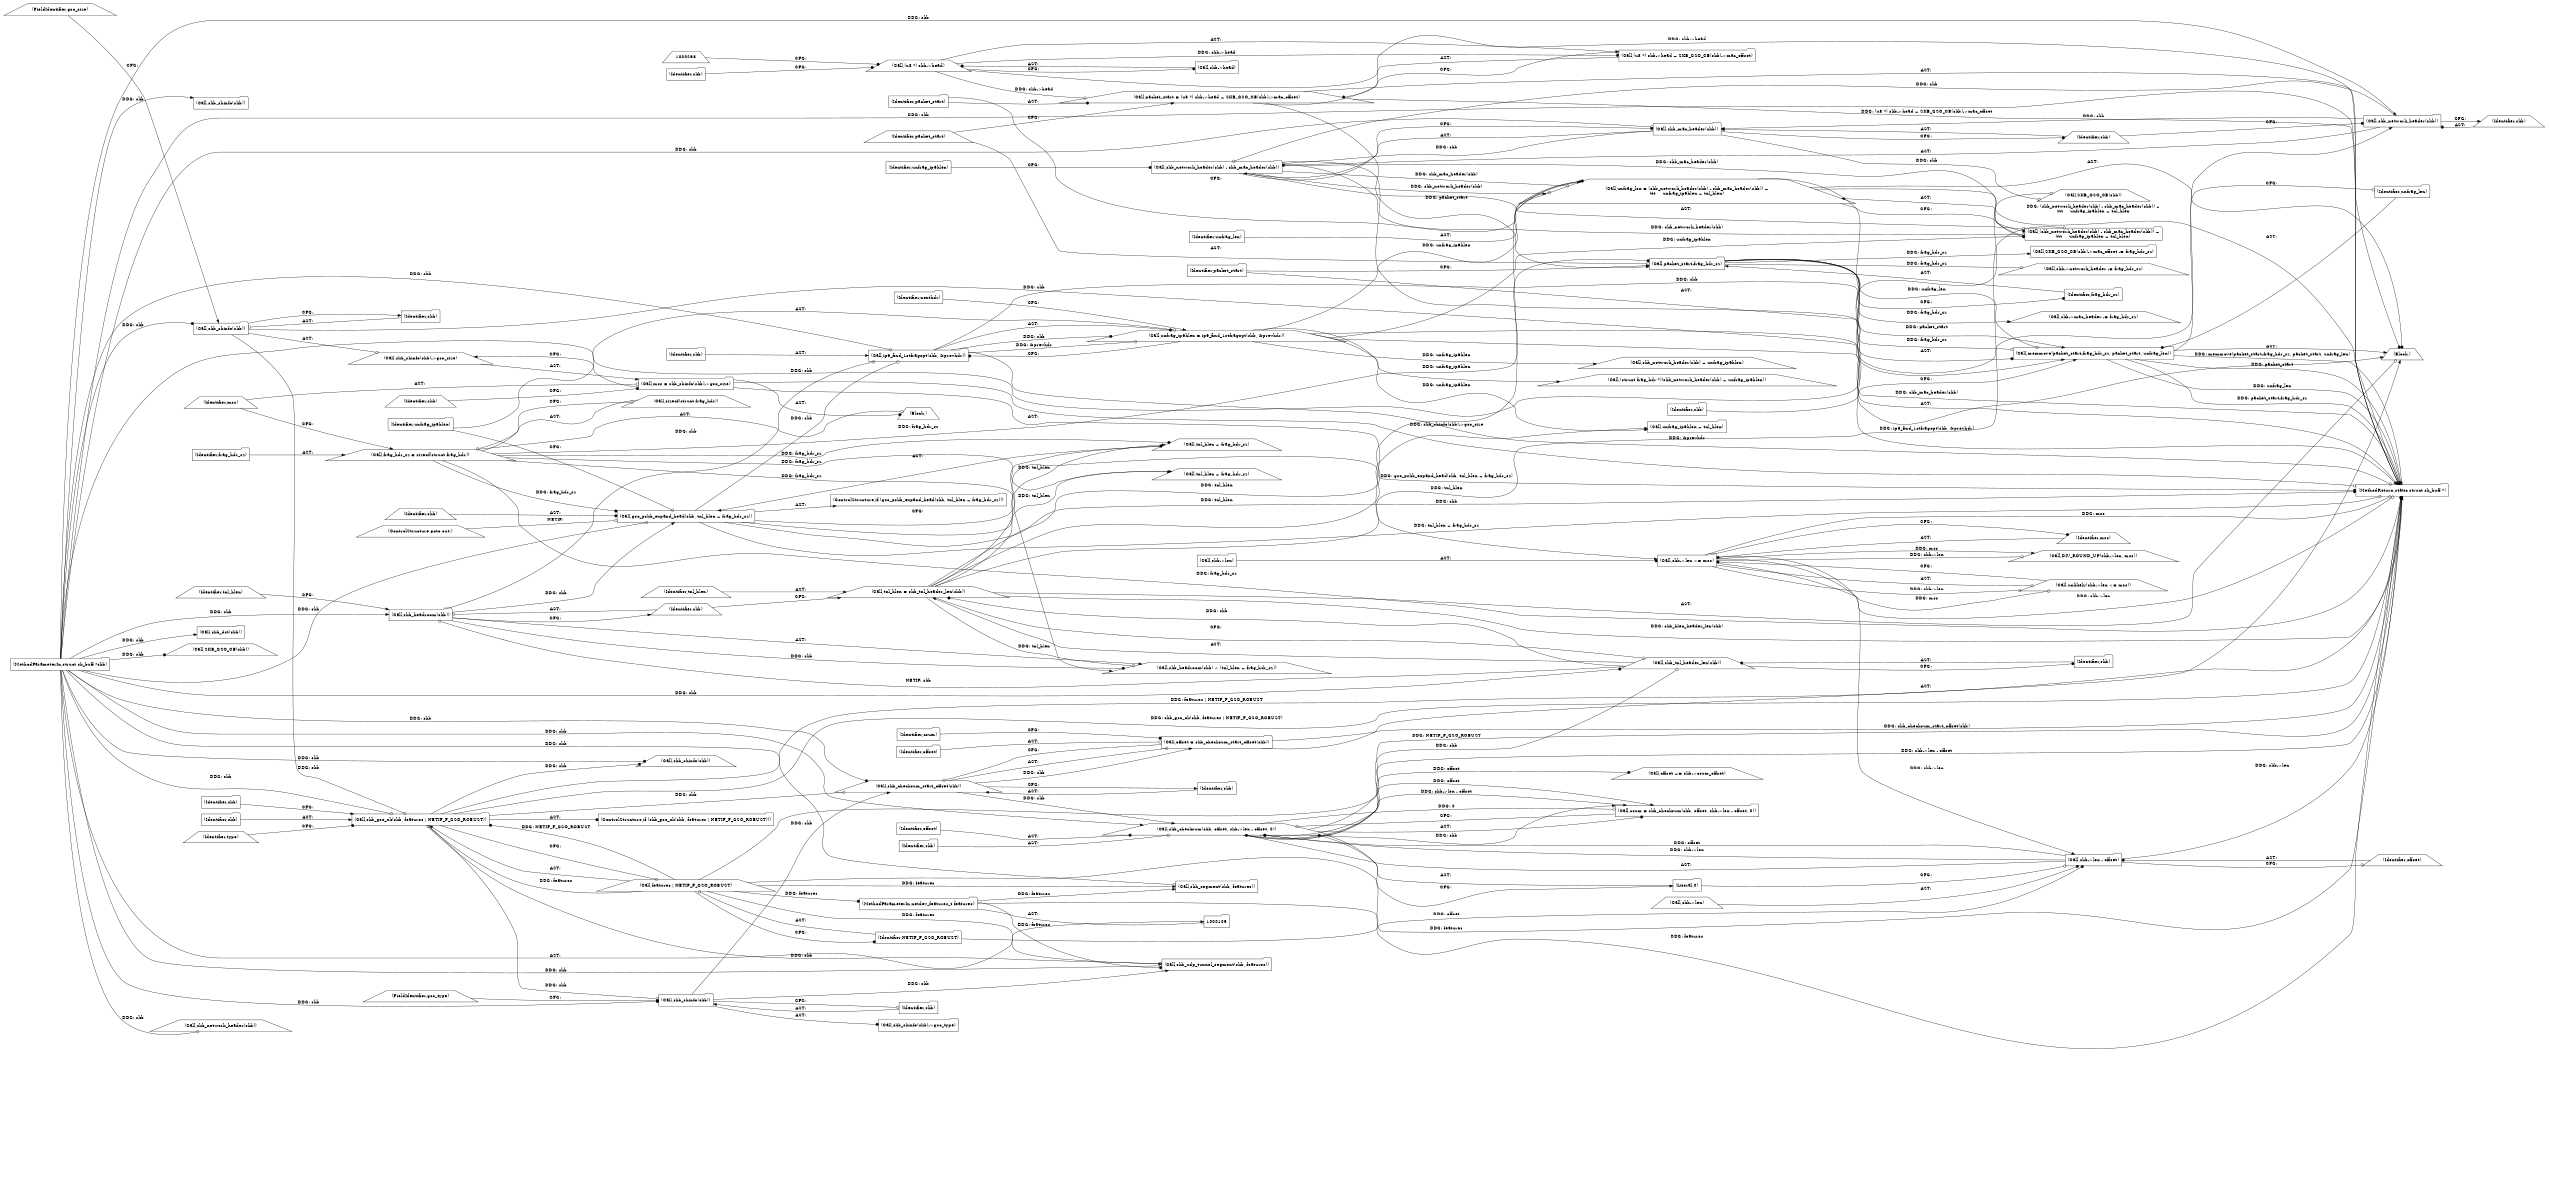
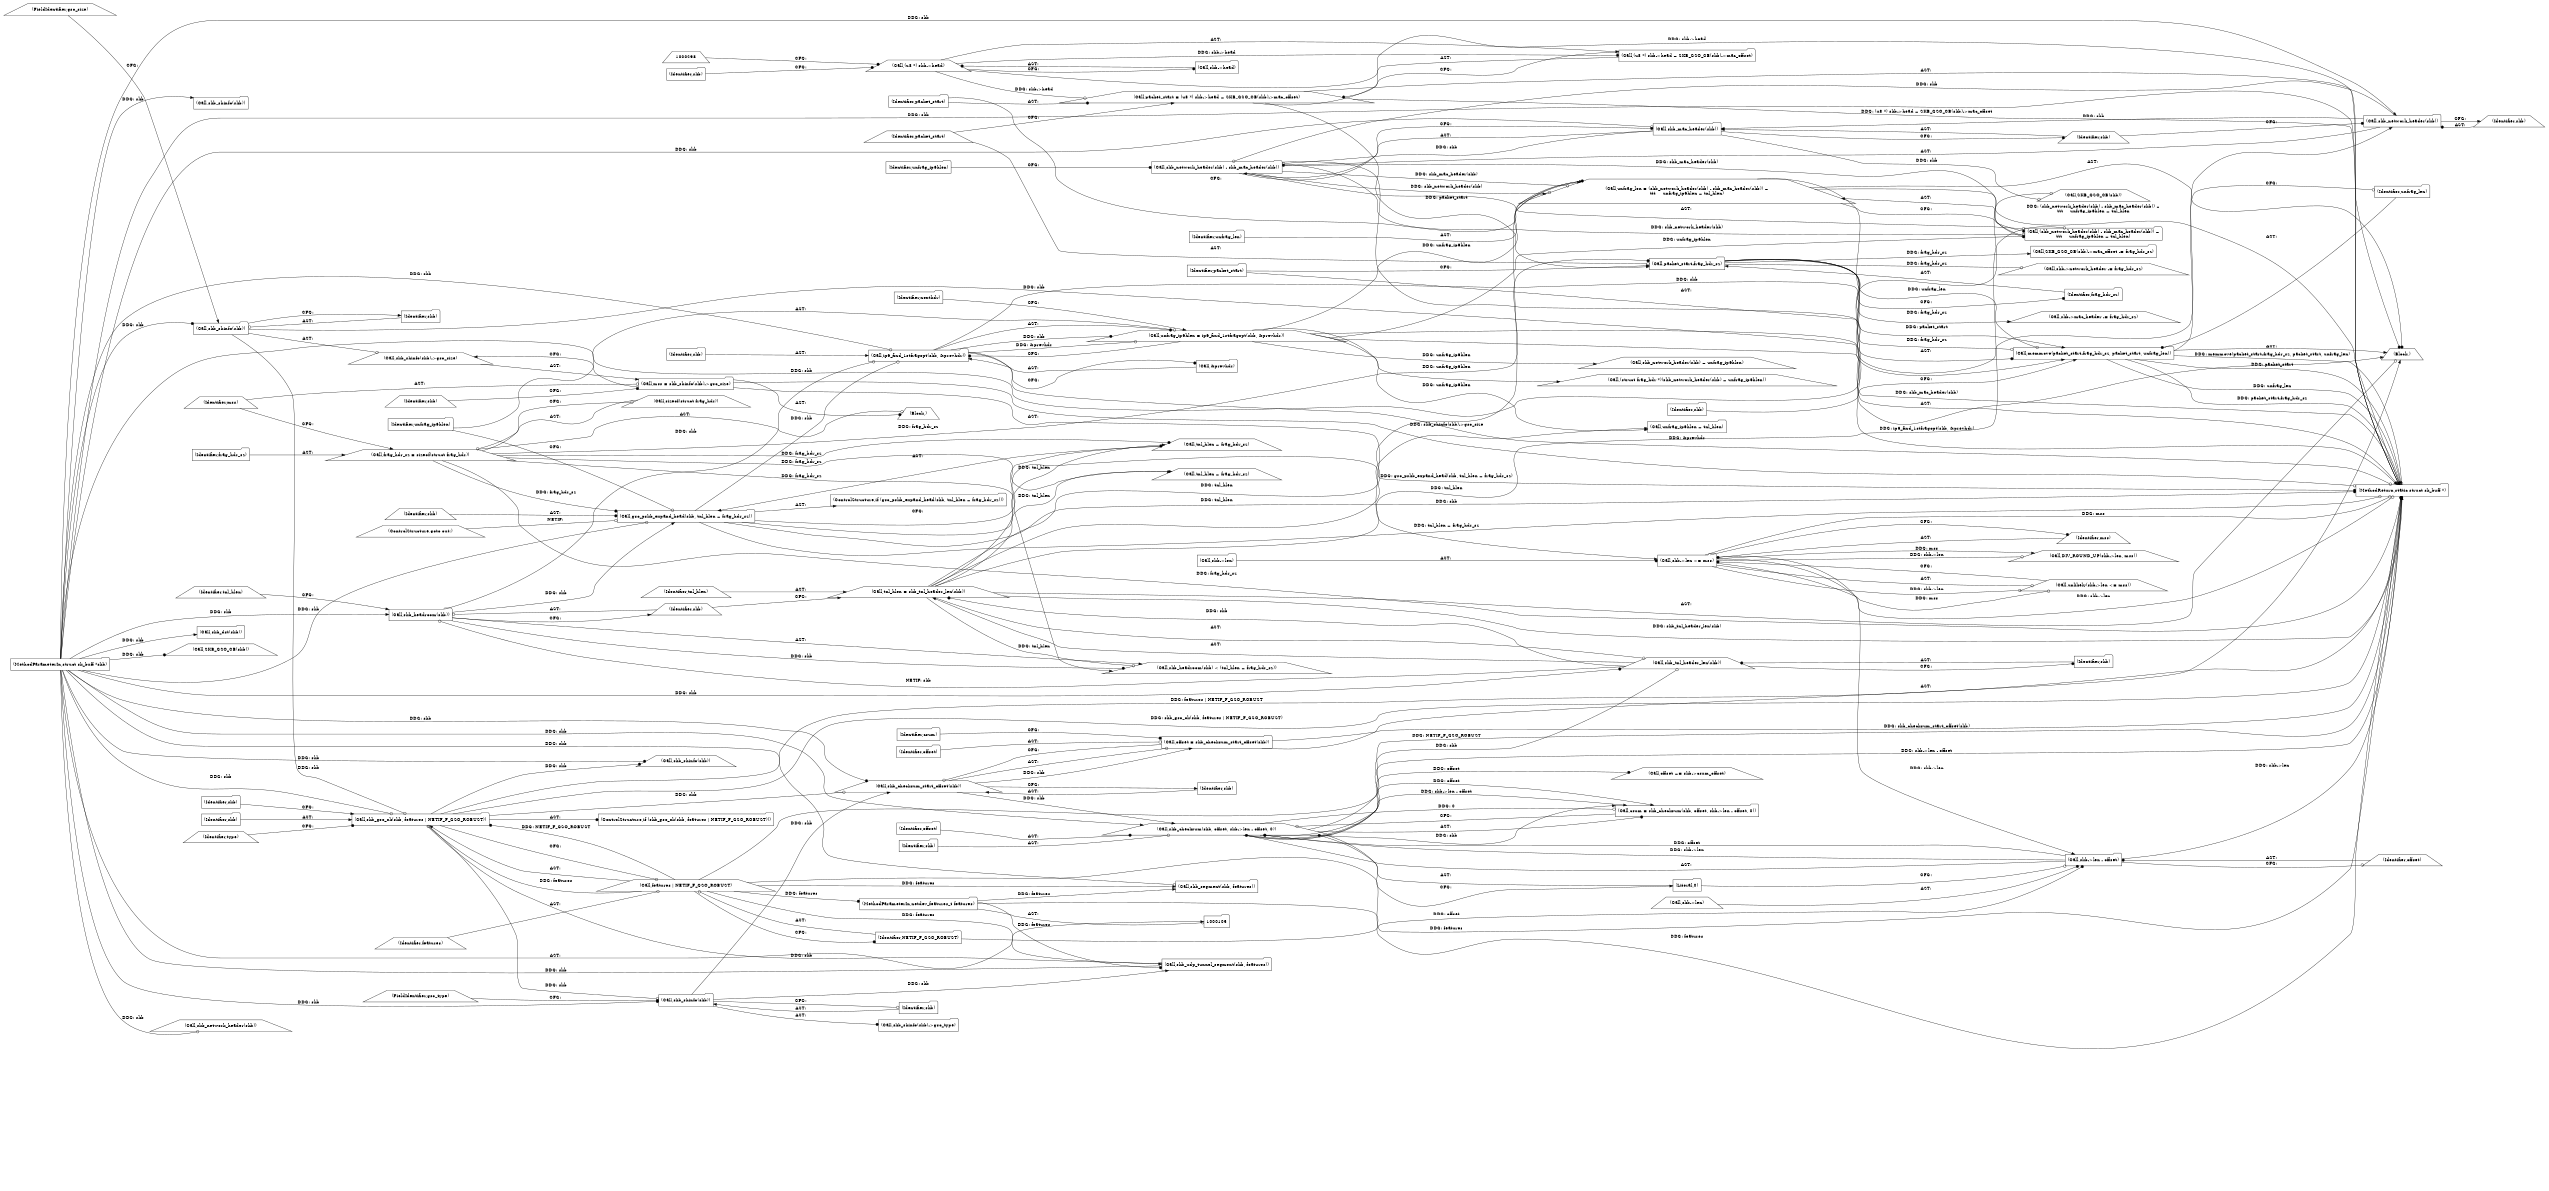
none -> (1217, 366)
(1687, 626) -> (1687, 626)
(1217, 627) -> (1217, 627)
none -> (421, 943)
